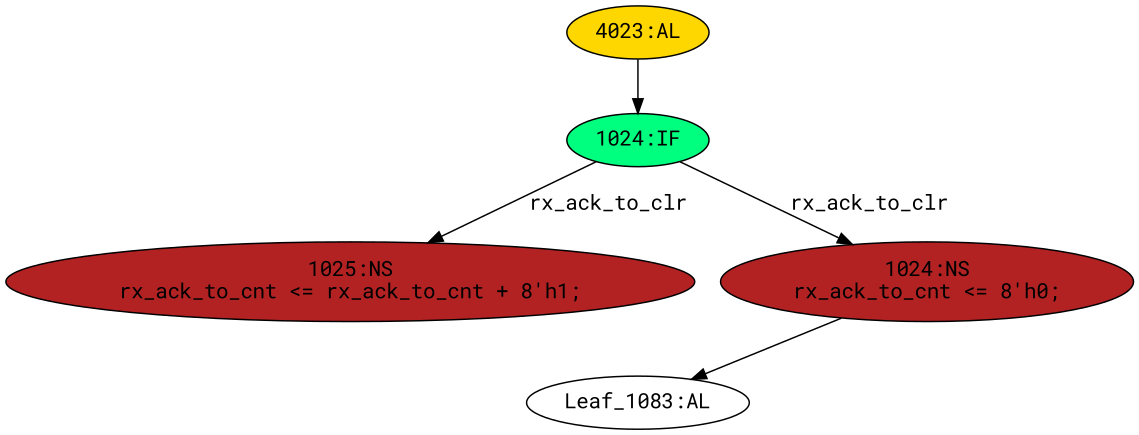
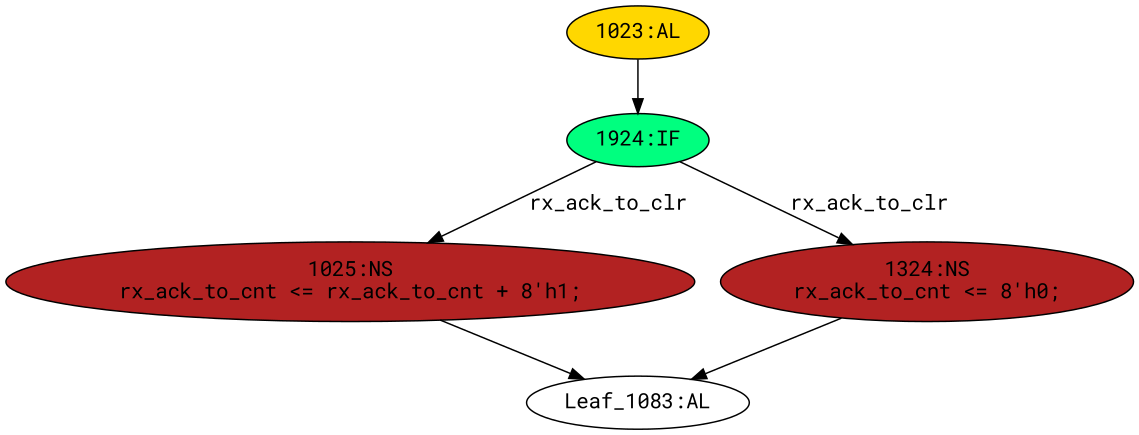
(638, 32) -> (638, 32)
(638, 140) -> (638, 140)
(927, 282) -> (927, 282)
none -> (505, 347)
